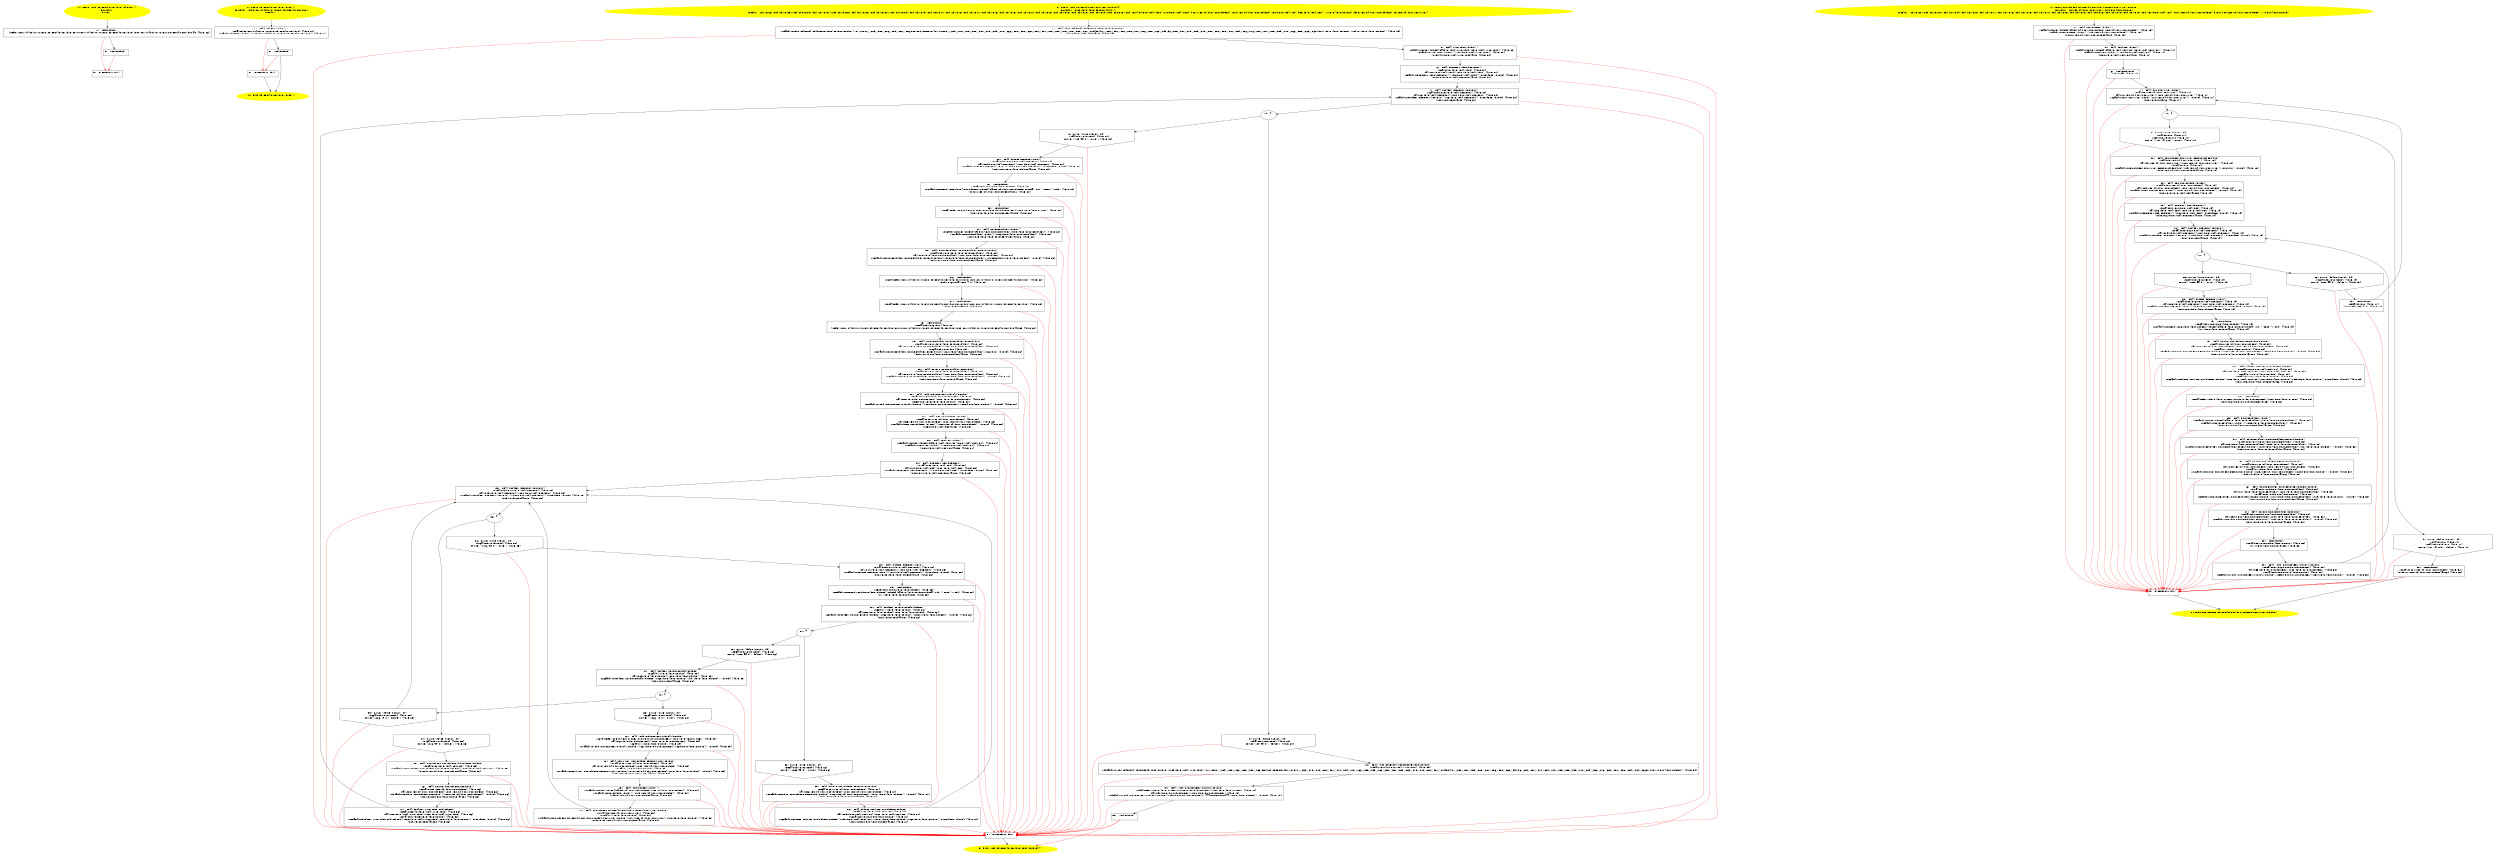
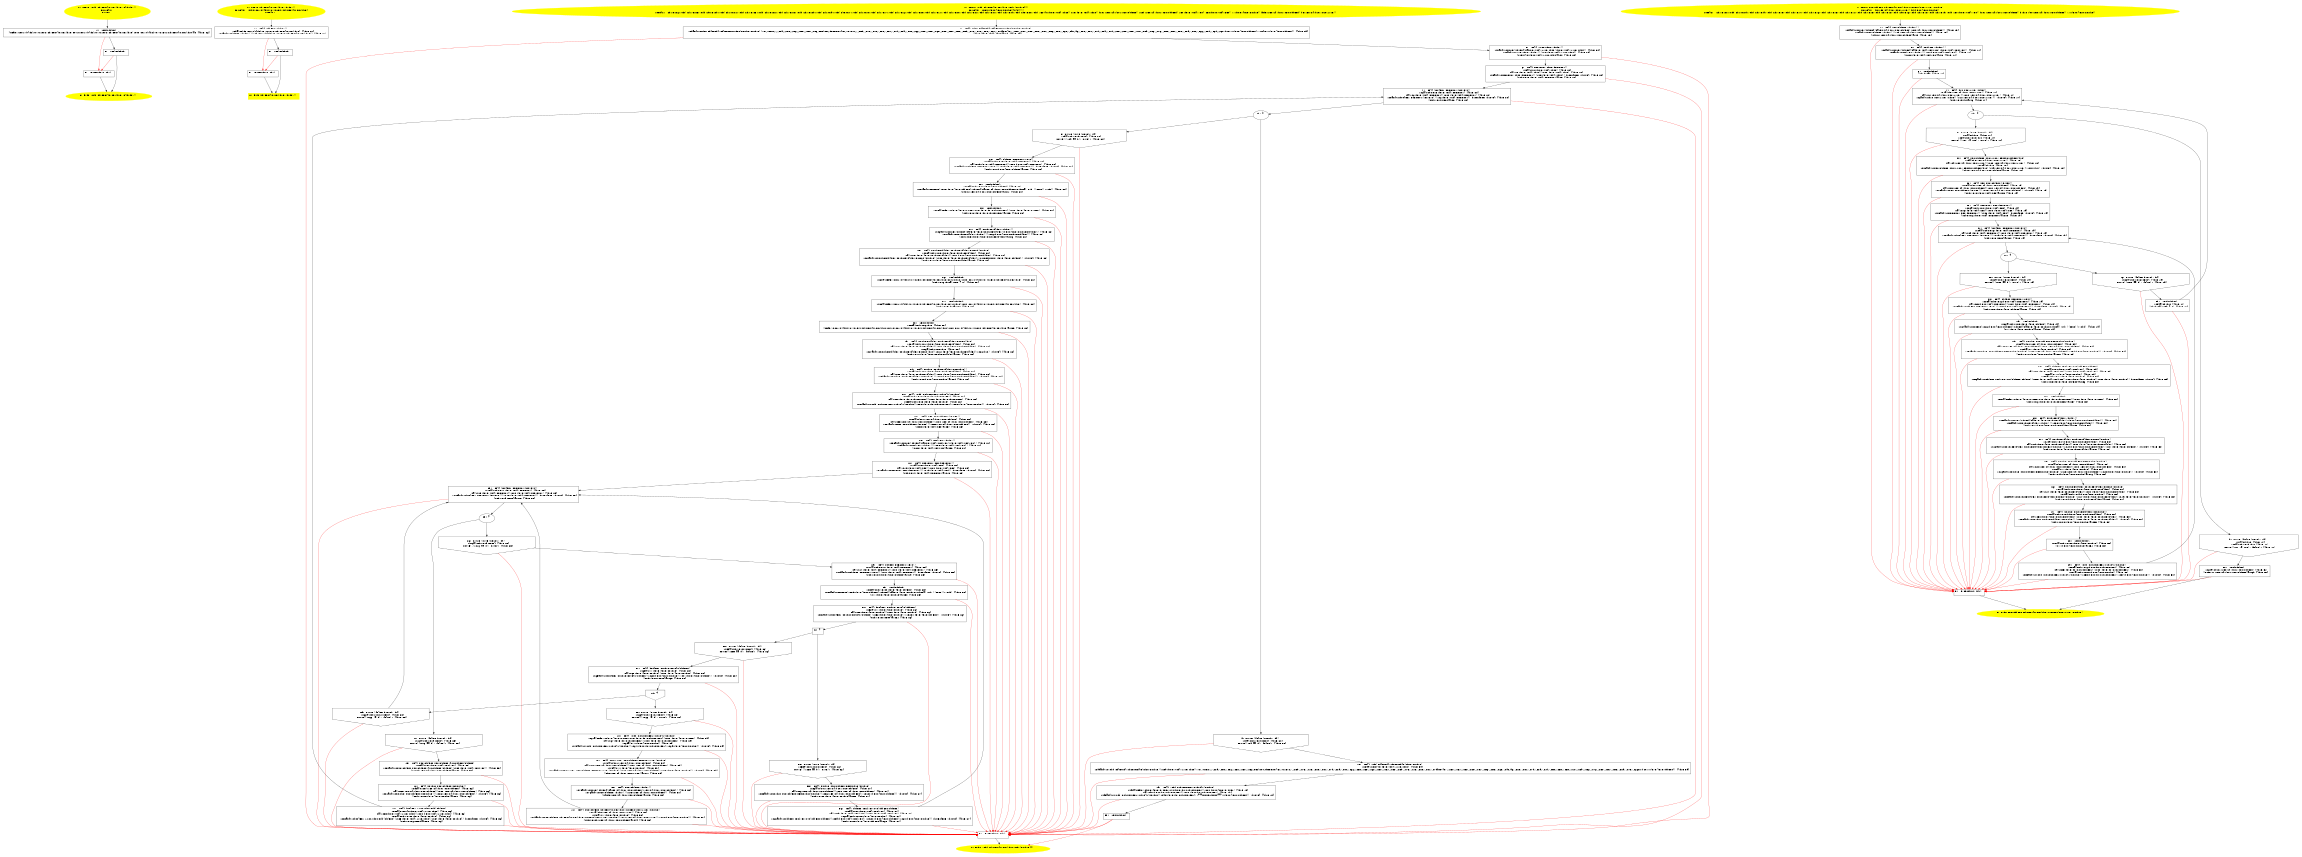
(2123, 74) -> (1929, 74)
none -> (109, 96)
(273, 96) -> (274, 96)
(804, 633) -> (818, 631)
(663, 696) -> (655, 695)
